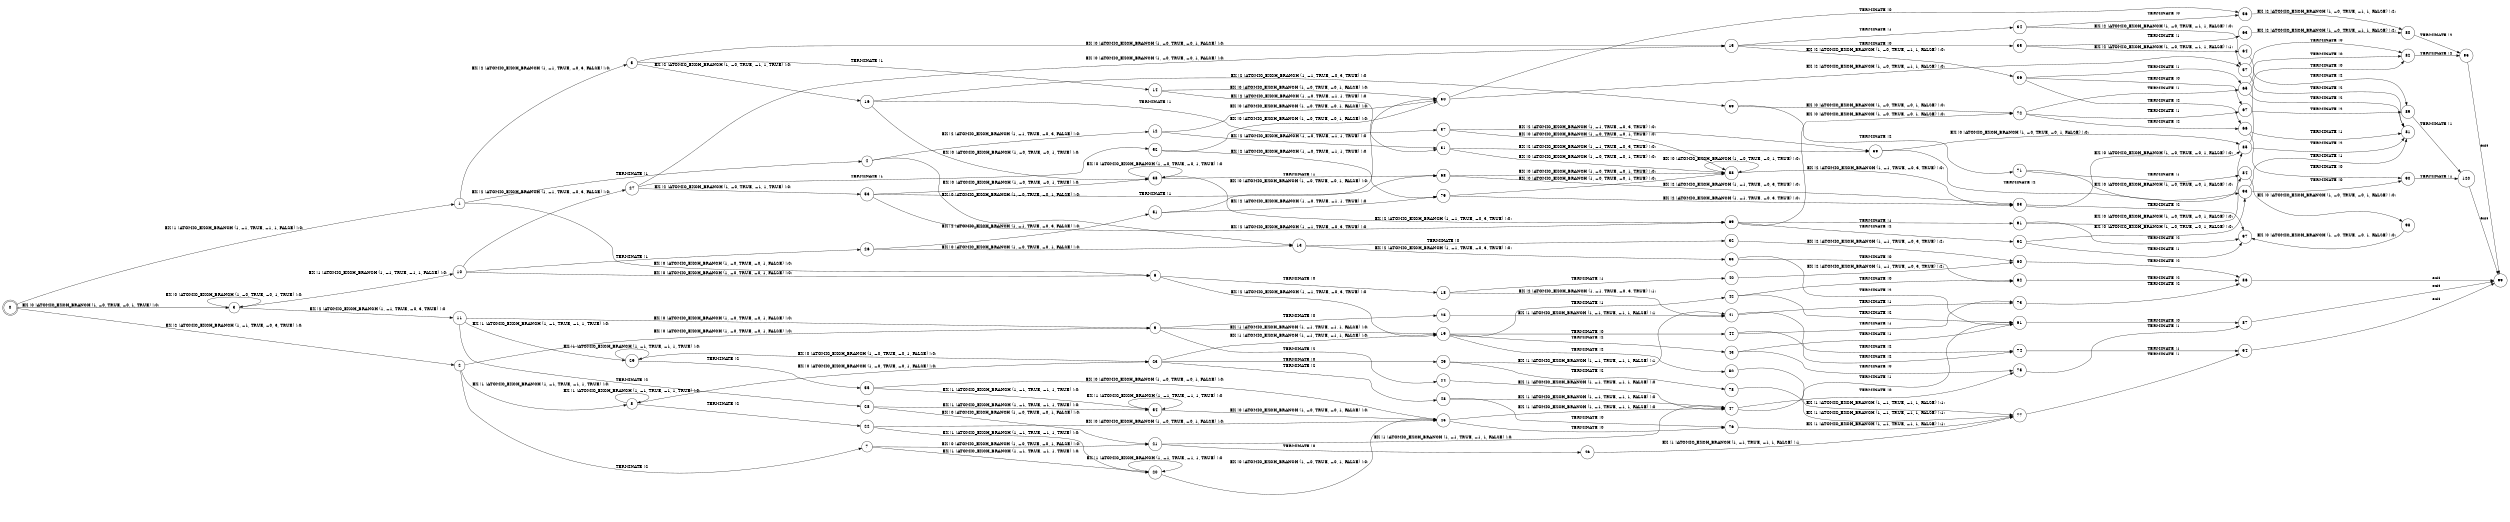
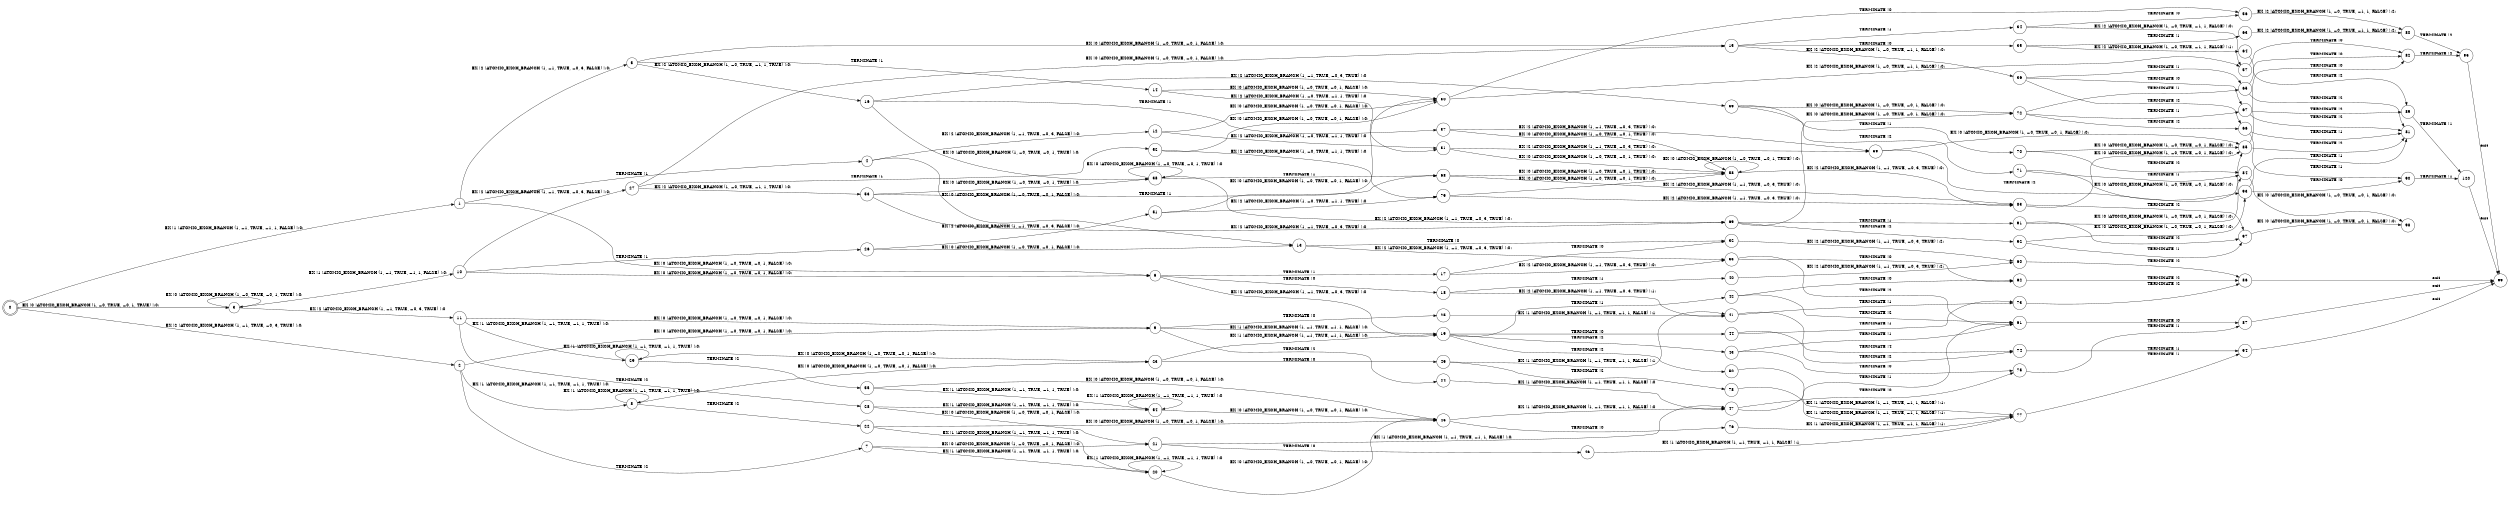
(2333, 92) -> (2323, 127)
none -> (2020, 152)
(2327, 167) -> (2327, 167)
(2331, 249) -> (2324, 224)
none -> (1443, 274)
(1876, 347) -> (1876, 347)
(1443, 399) -> none
